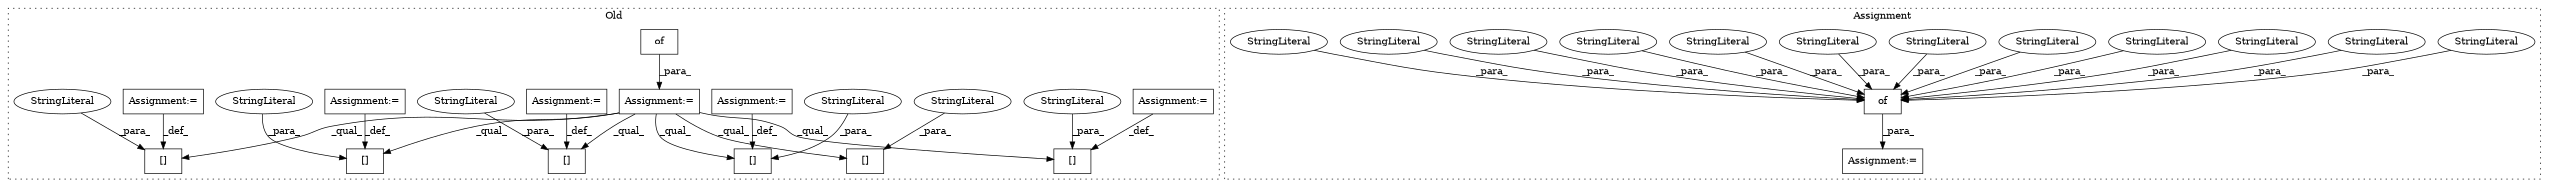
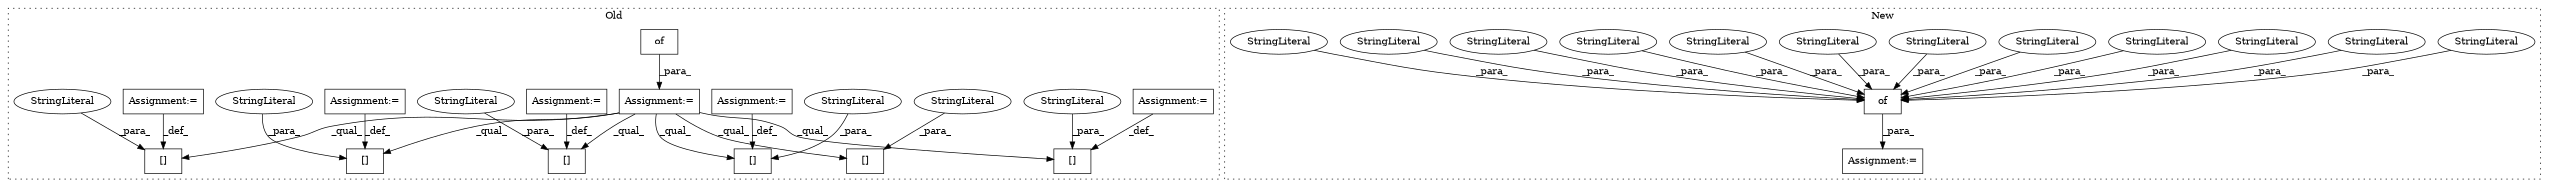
(1883, 16) -> (1883, 16)
